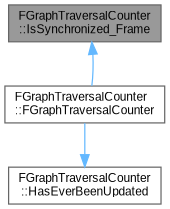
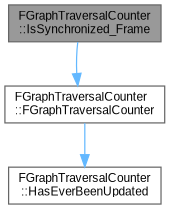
(93, 70) -> (77, 58)
